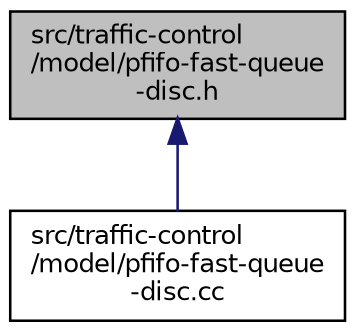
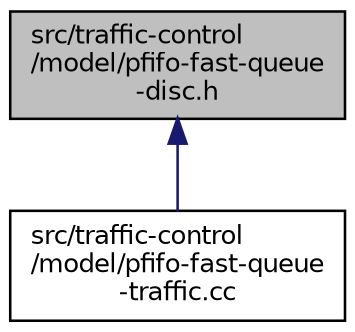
(178, 266) -> (178, 266)
